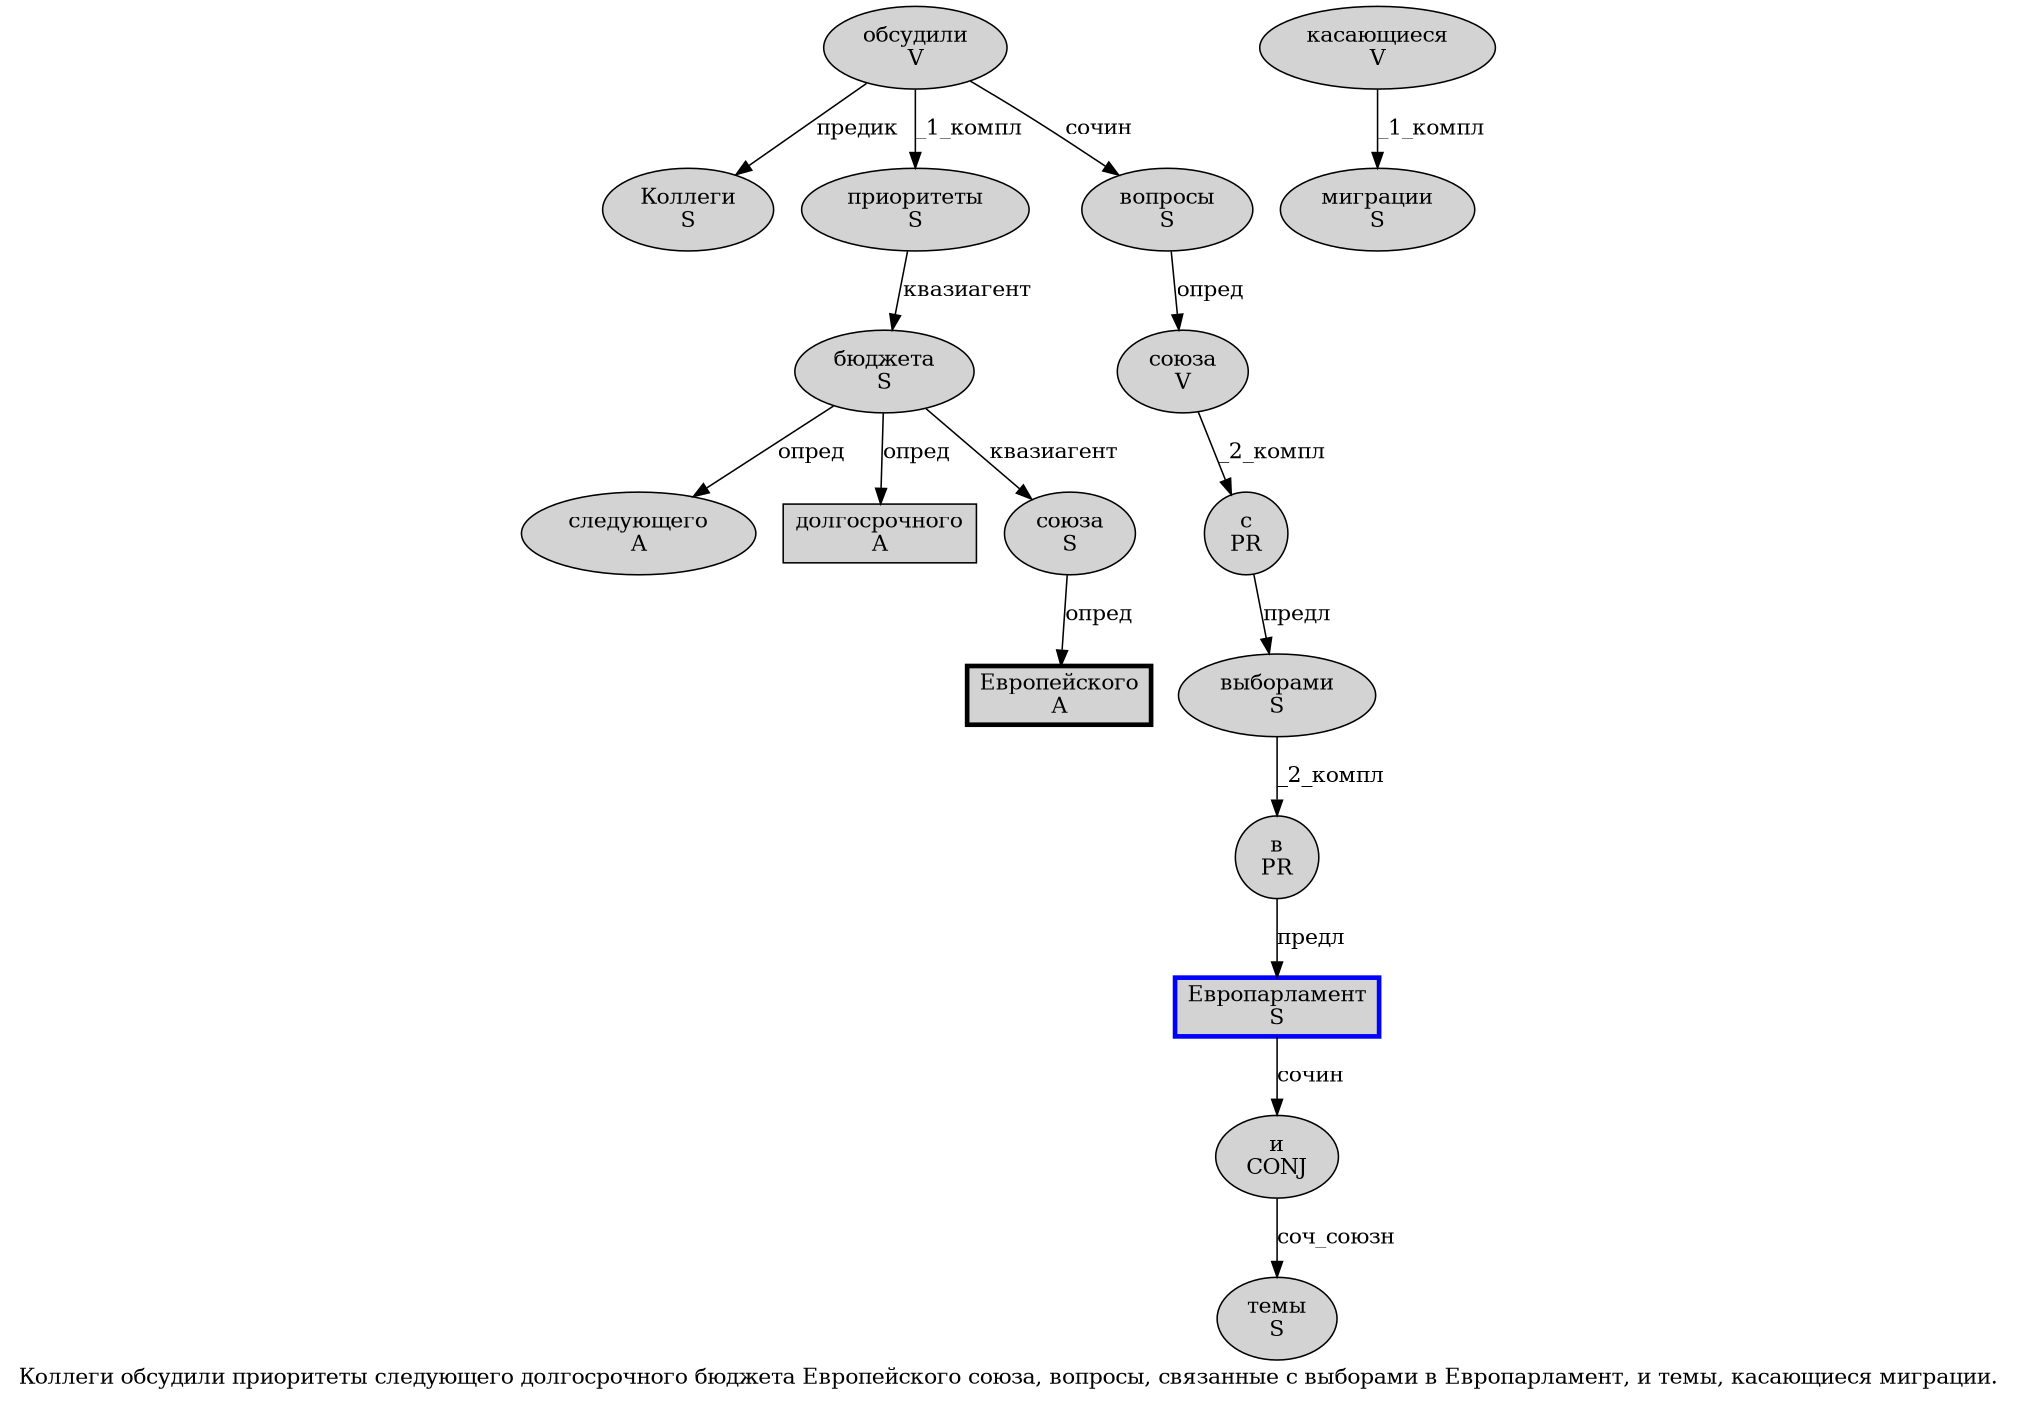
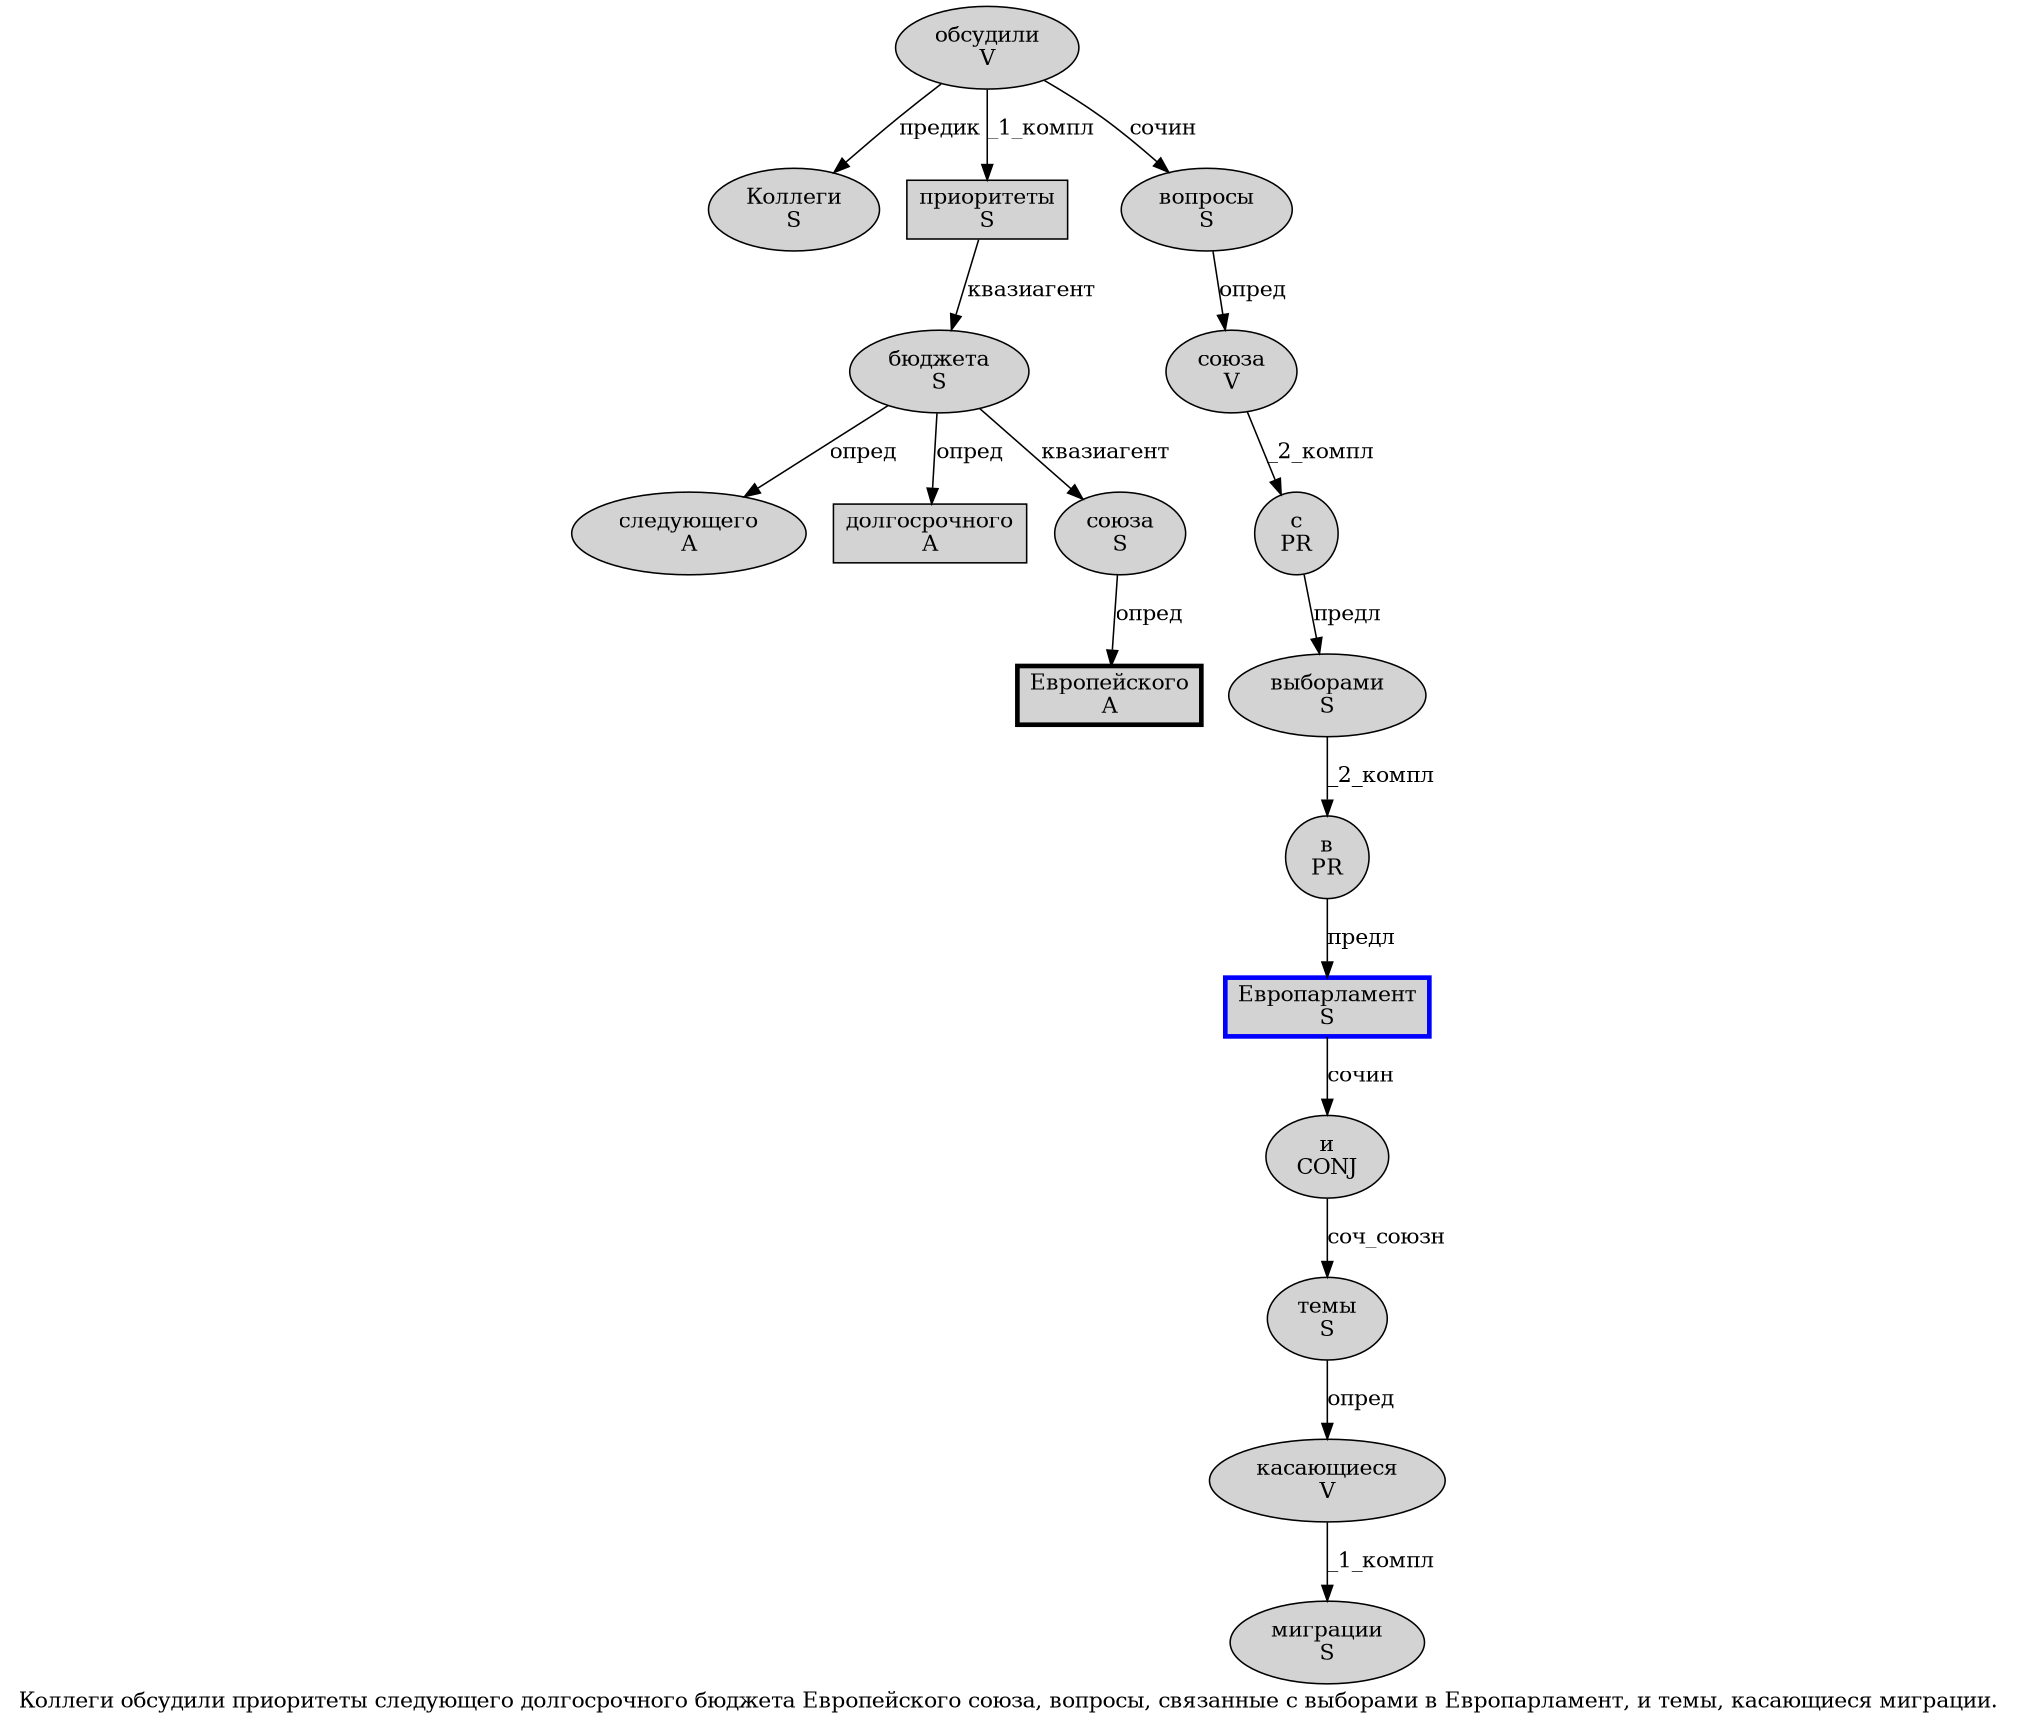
(915, 210) -> (987, 210)
none -> (1327, 1392)
